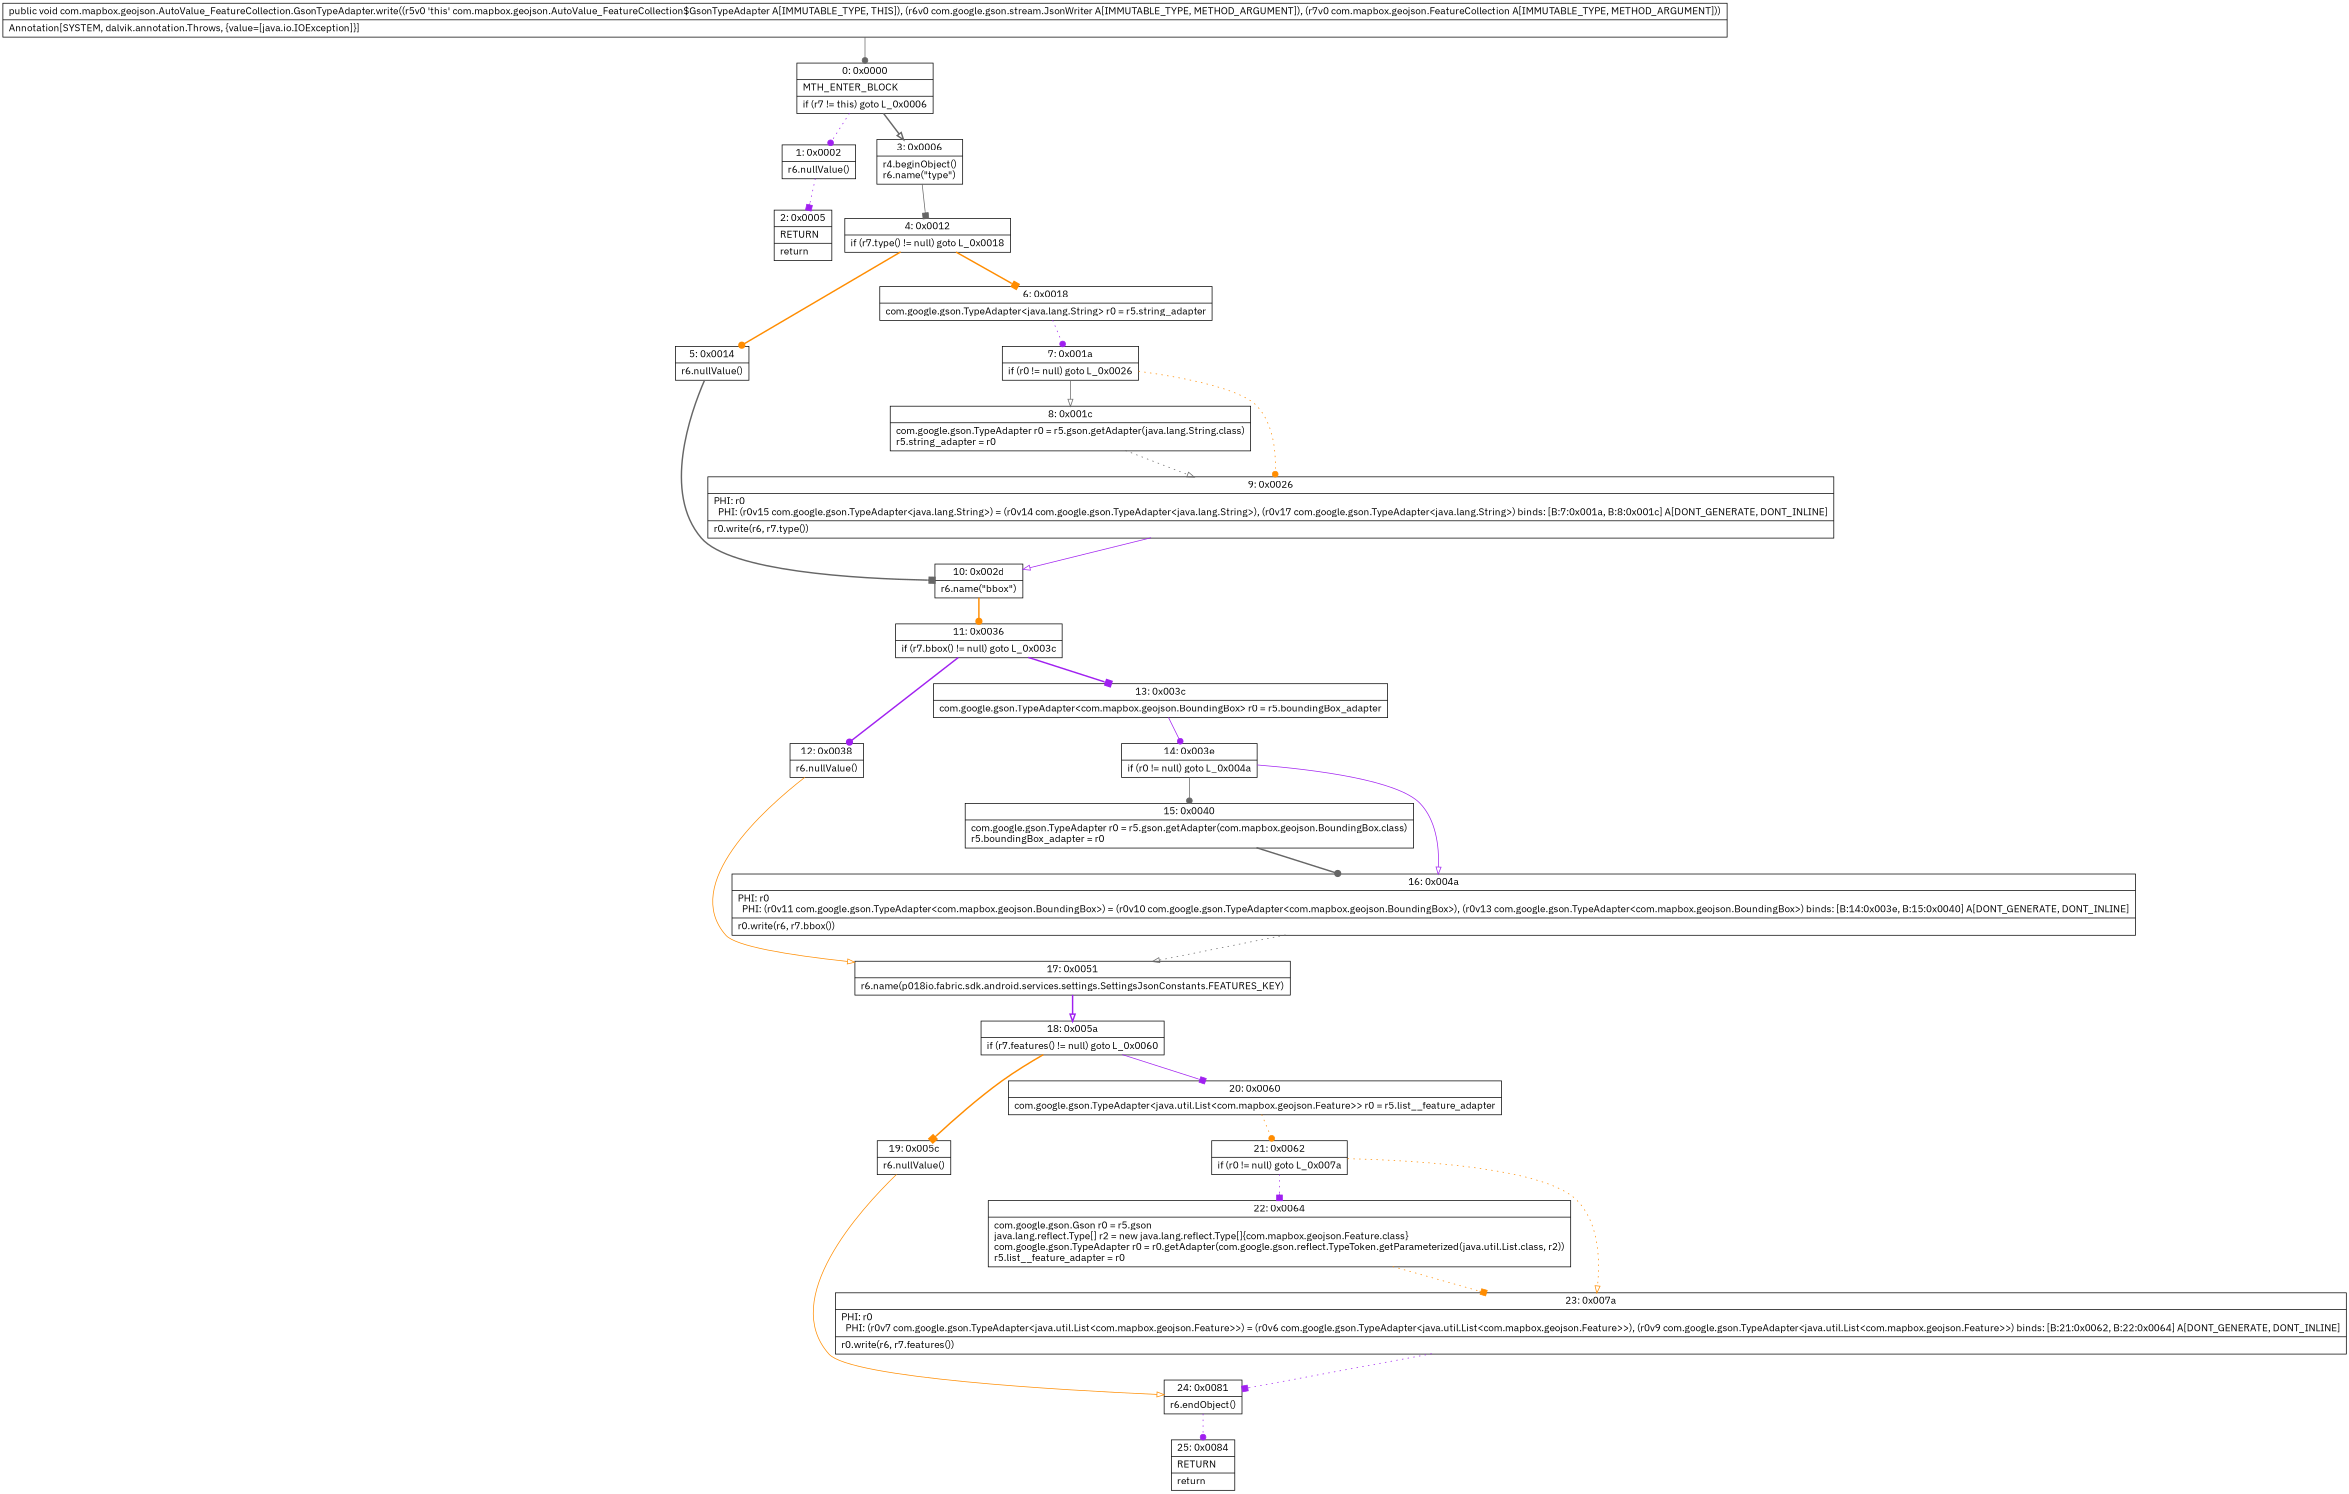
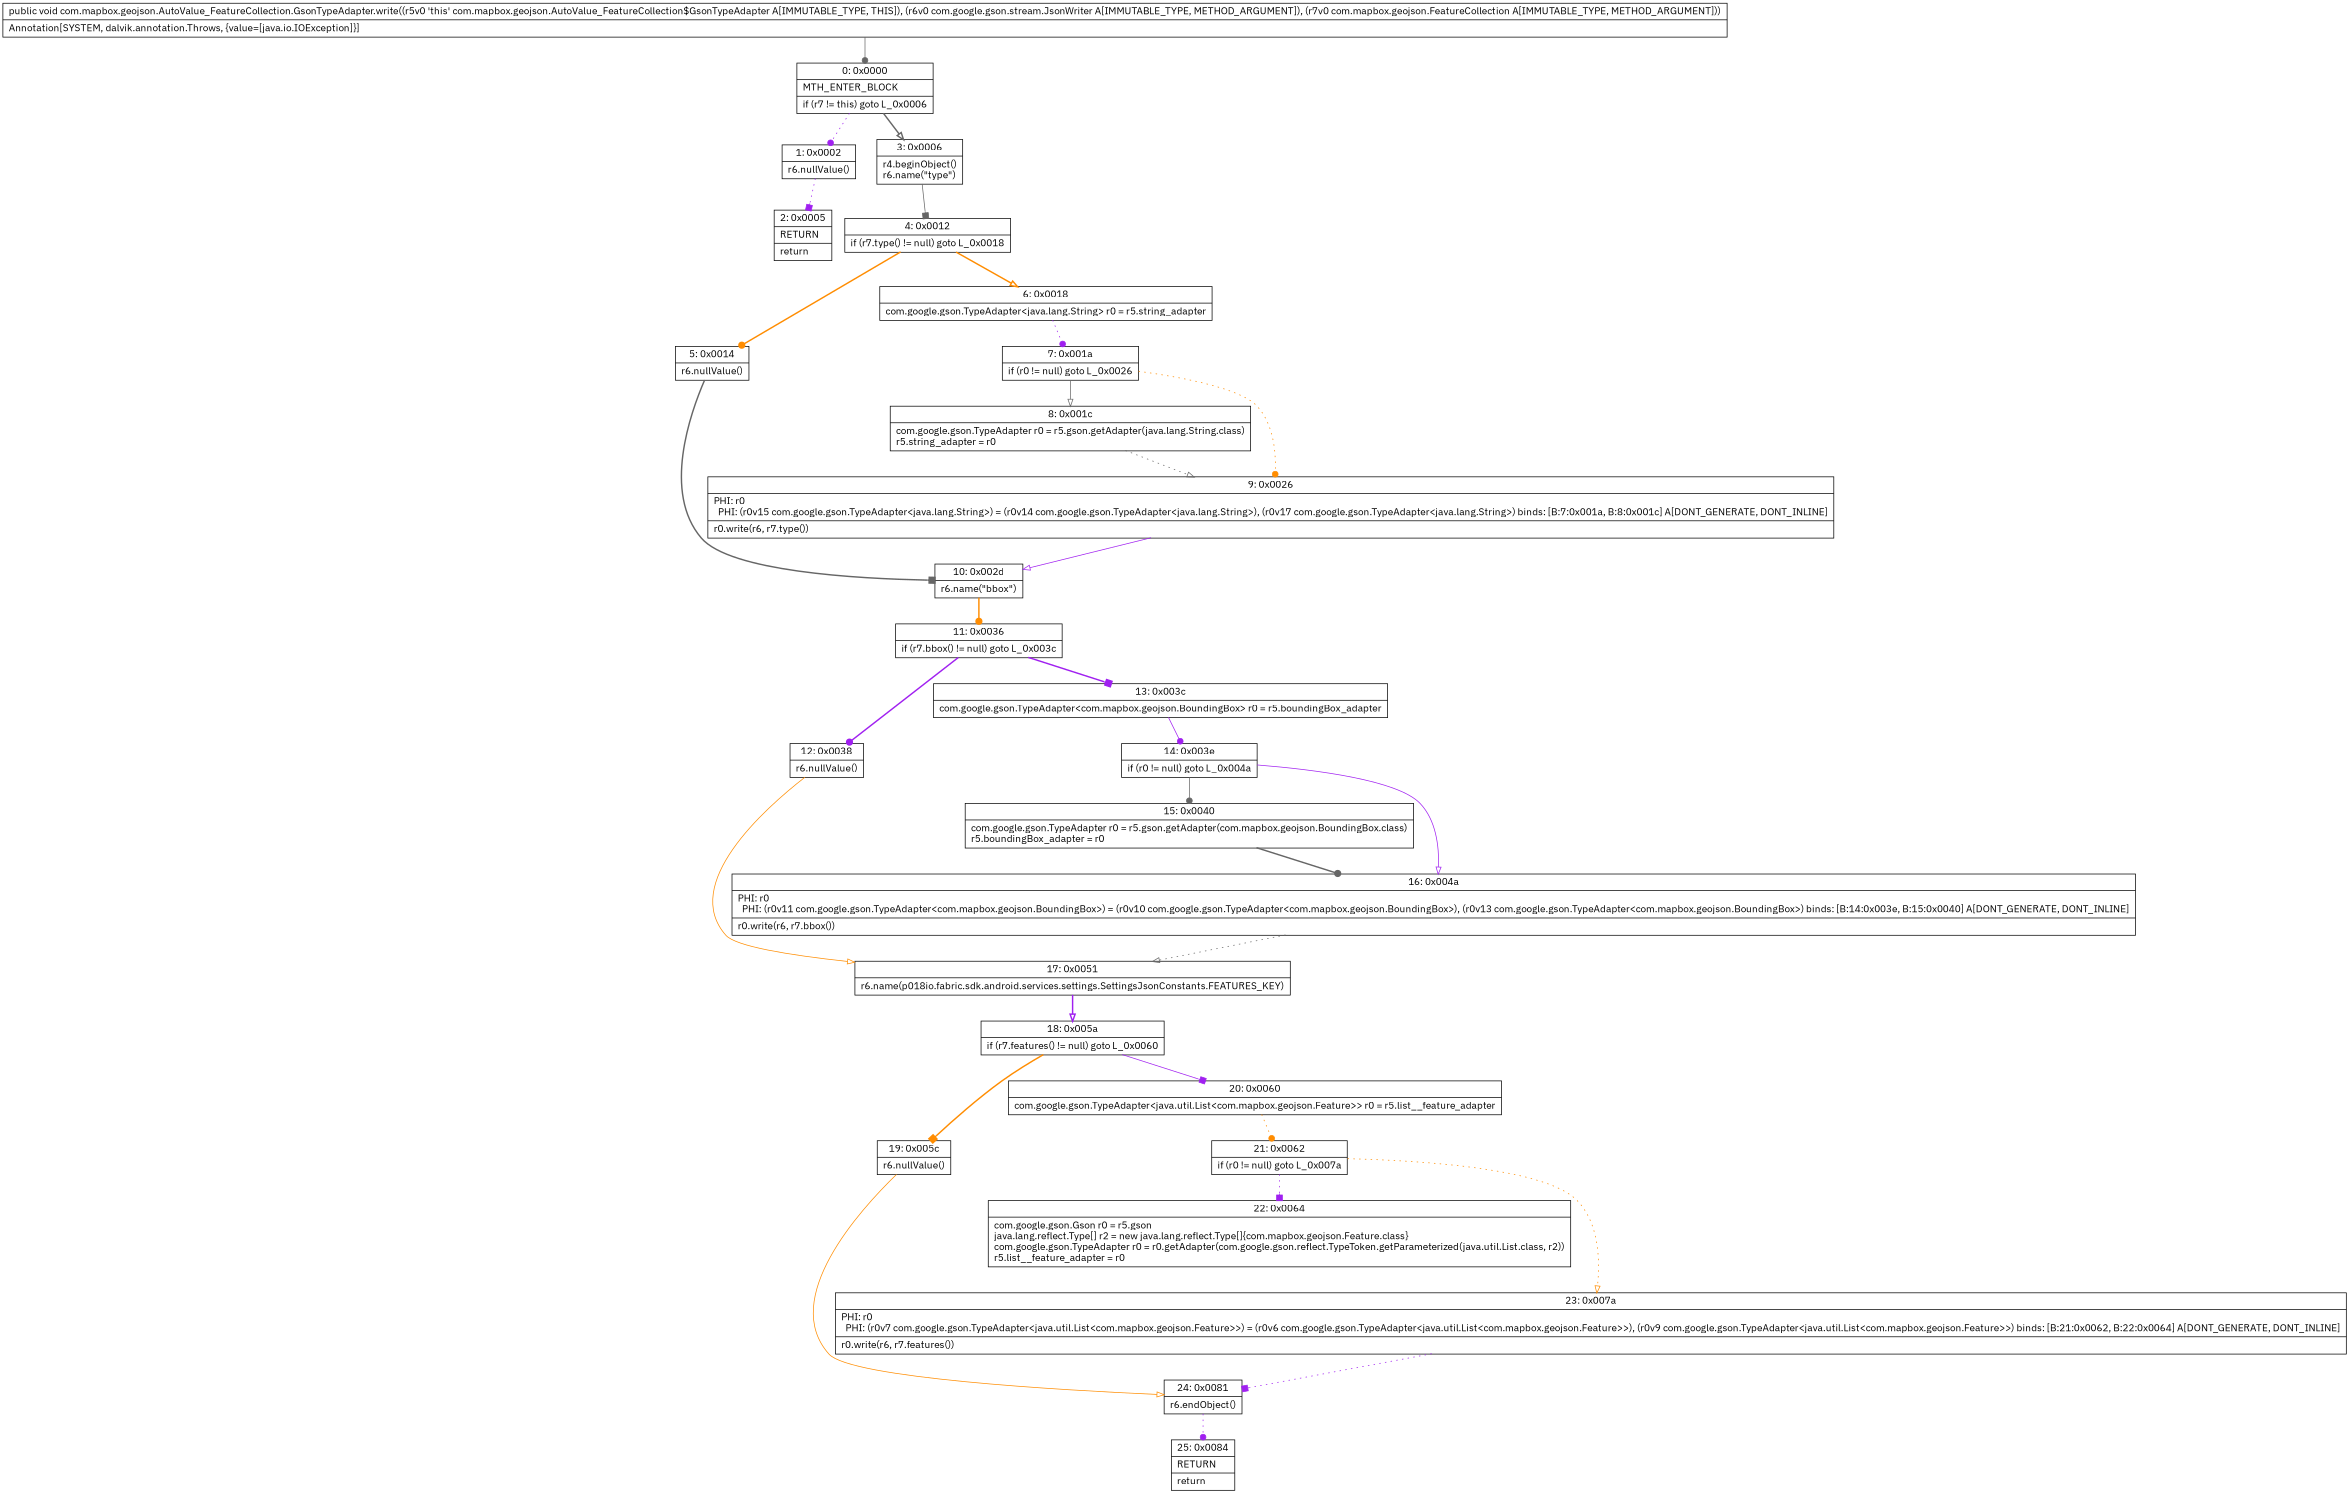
(984, 268) -> (984, 268)
(1436, 1279) -> none
